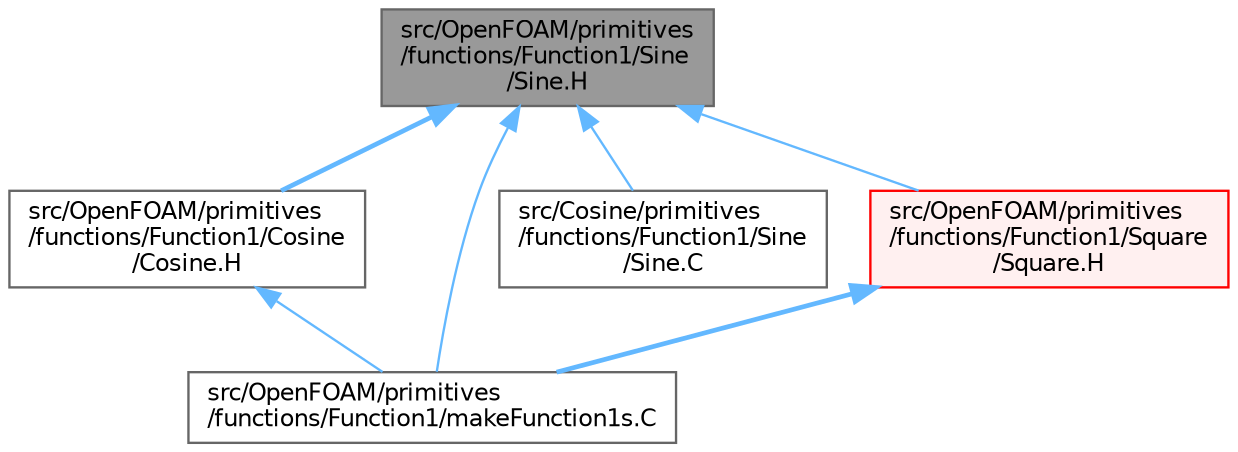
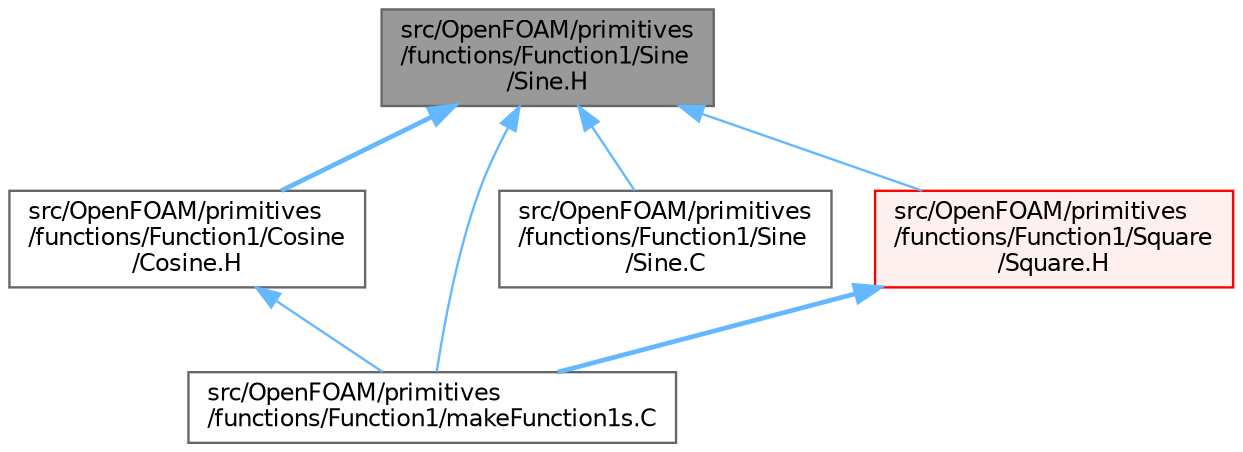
(663, 239) -> (665, 239)
